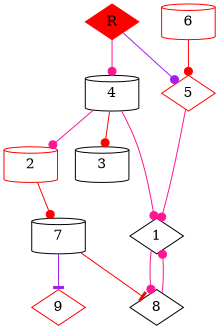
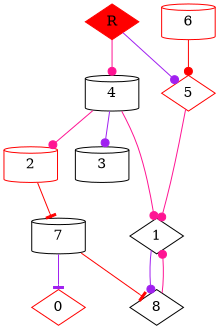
(108, 125) -> (108, 125)
(43, 197) -> (44, 198)
(150, 268) -> (150, 268)
(59, 307) -> (59, 307)
